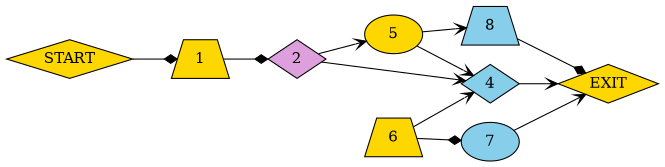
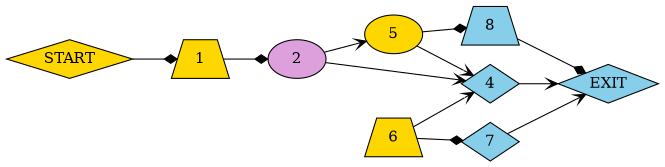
(439, 30) -> (438, 30)
(297, 59) -> (297, 59)
(608, 84) -> (608, 84)
(490, 142) -> (490, 142)
